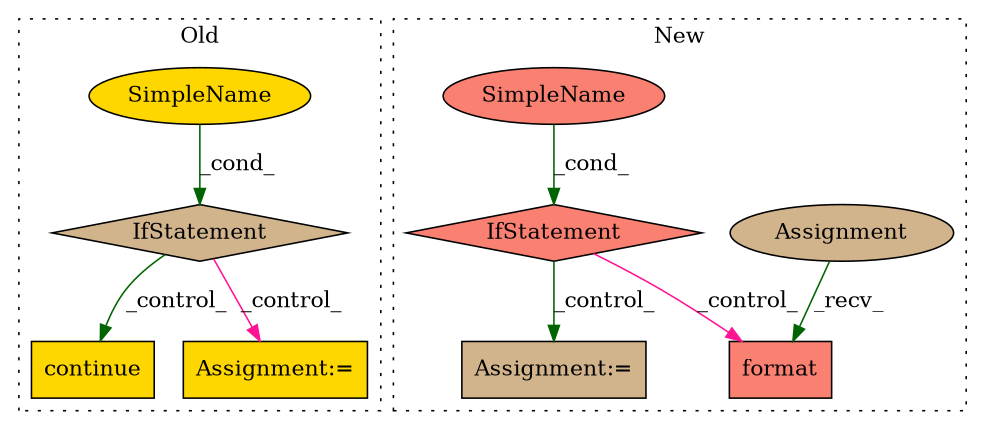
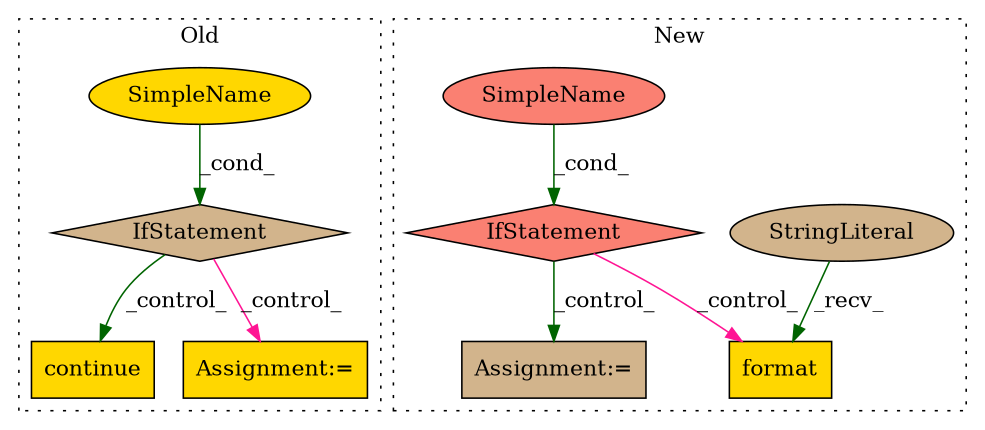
(842, 233) -> (842, 233)
(781, 370) -> (781, 370)
